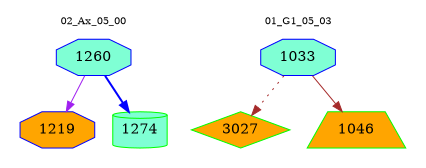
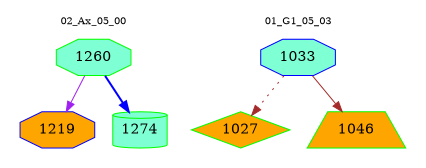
(94, 57) -> (94, 57)
(241, 130) -> (241, 130)
